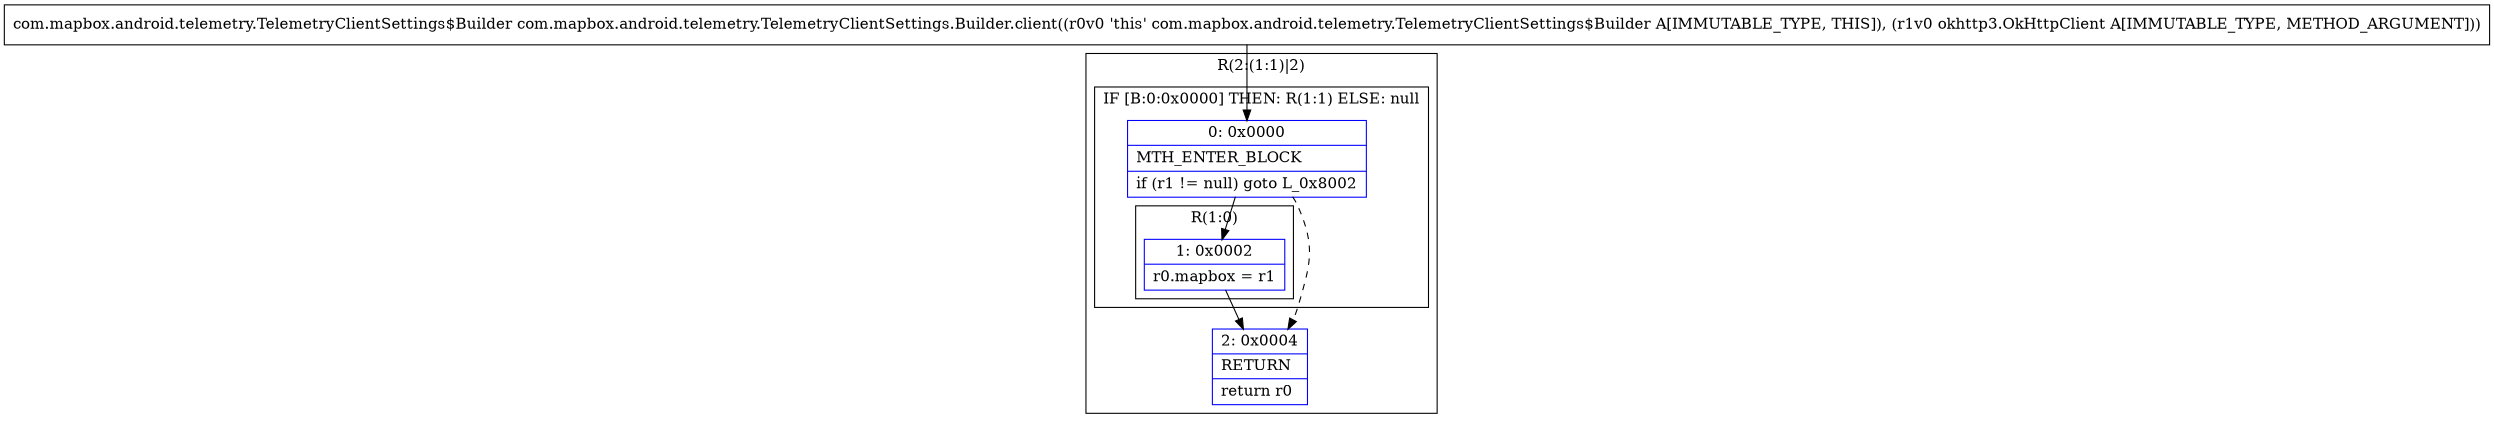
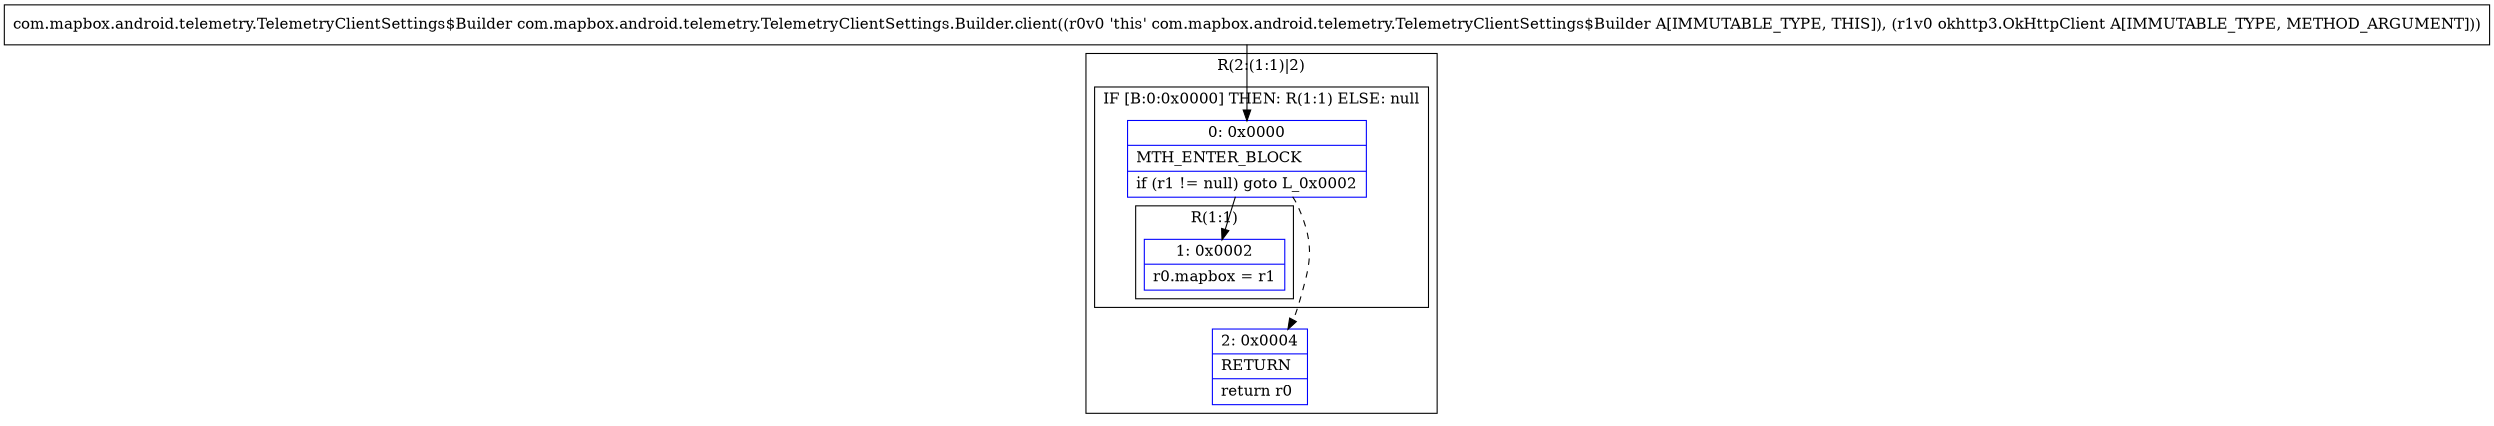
(1247, 184) -> (1247, 184)
(1215, 218) -> (1215, 218)
(1232, 305) -> none
